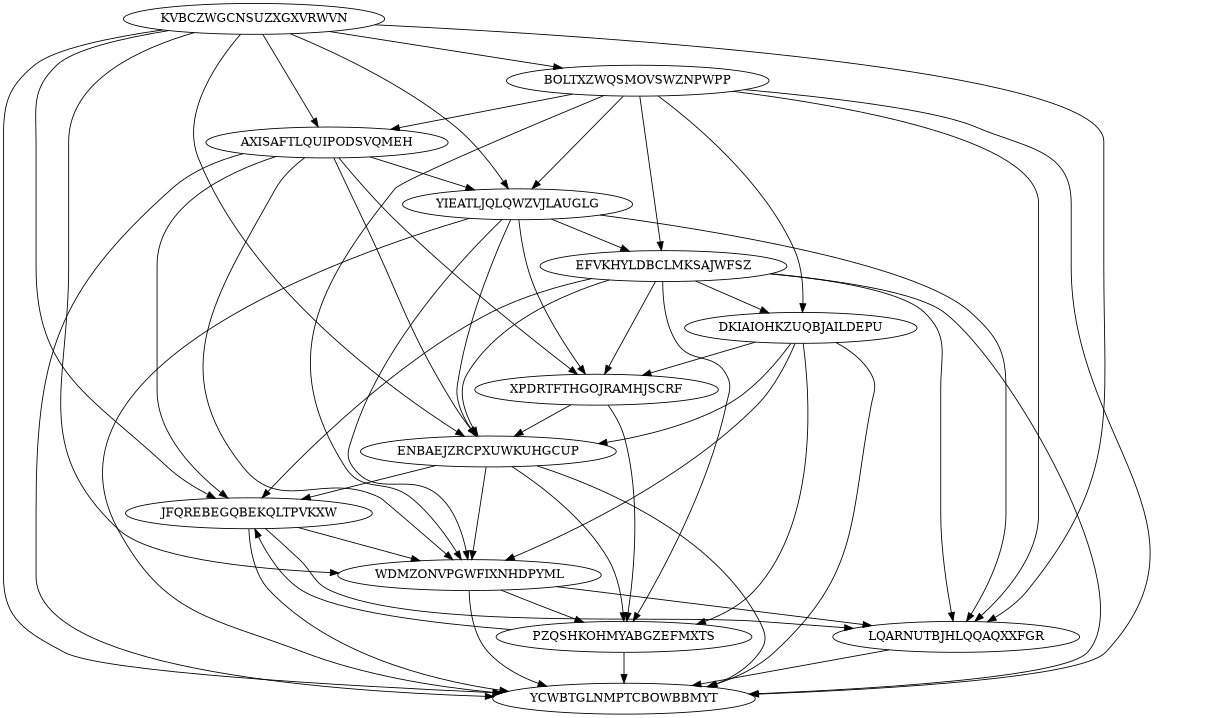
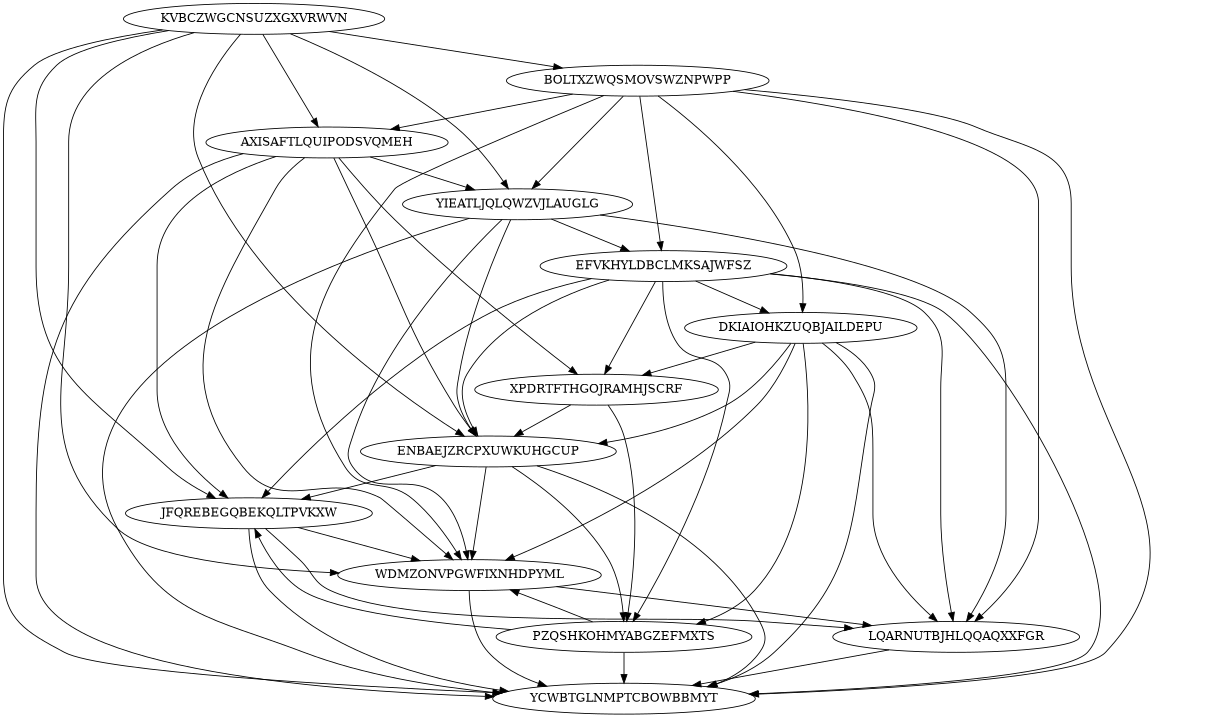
(1001, 90) -> (873, 480)
(541, 301) -> none
(538, 605) -> (556, 607)
